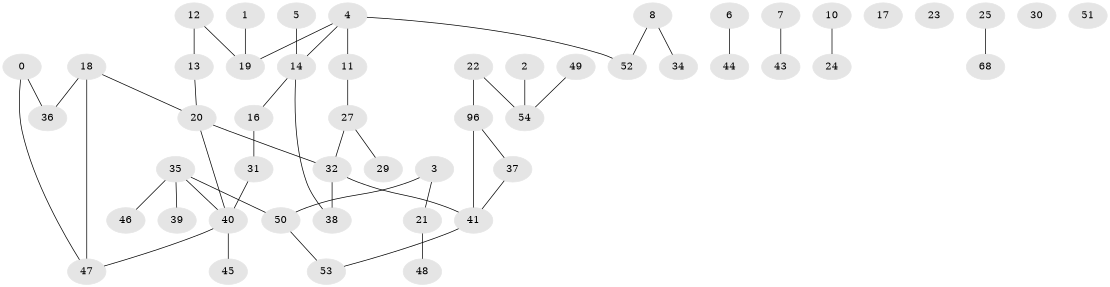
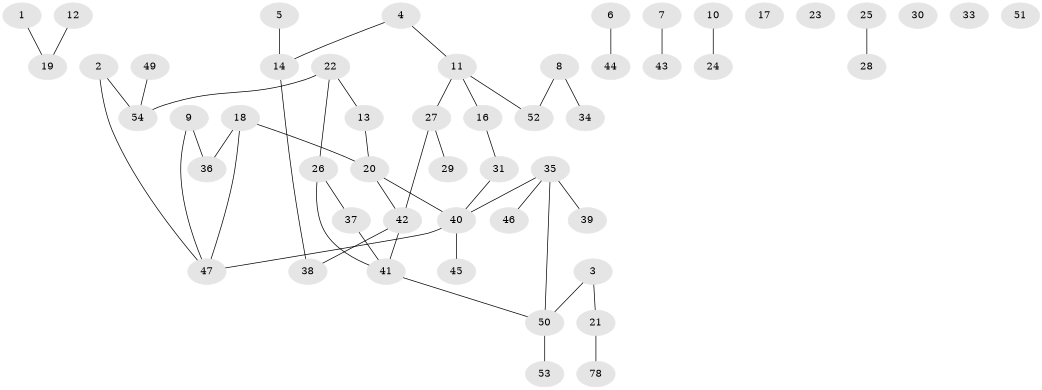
none -> (969, 16)
(491, 30) -> (496, 92)
(302, 39) -> none
(194, 41) -> (347, 92)
(22, 67) -> (189, 118)
(986, 67) -> (867, 67)
(275, 92) -> (470, 92)
(474, 118) -> (319, 169)
(332, 169) -> (402, 220)
none -> (136, 176)
(402, 249) -> (465, 297)
(422, 272) -> (596, 374)
